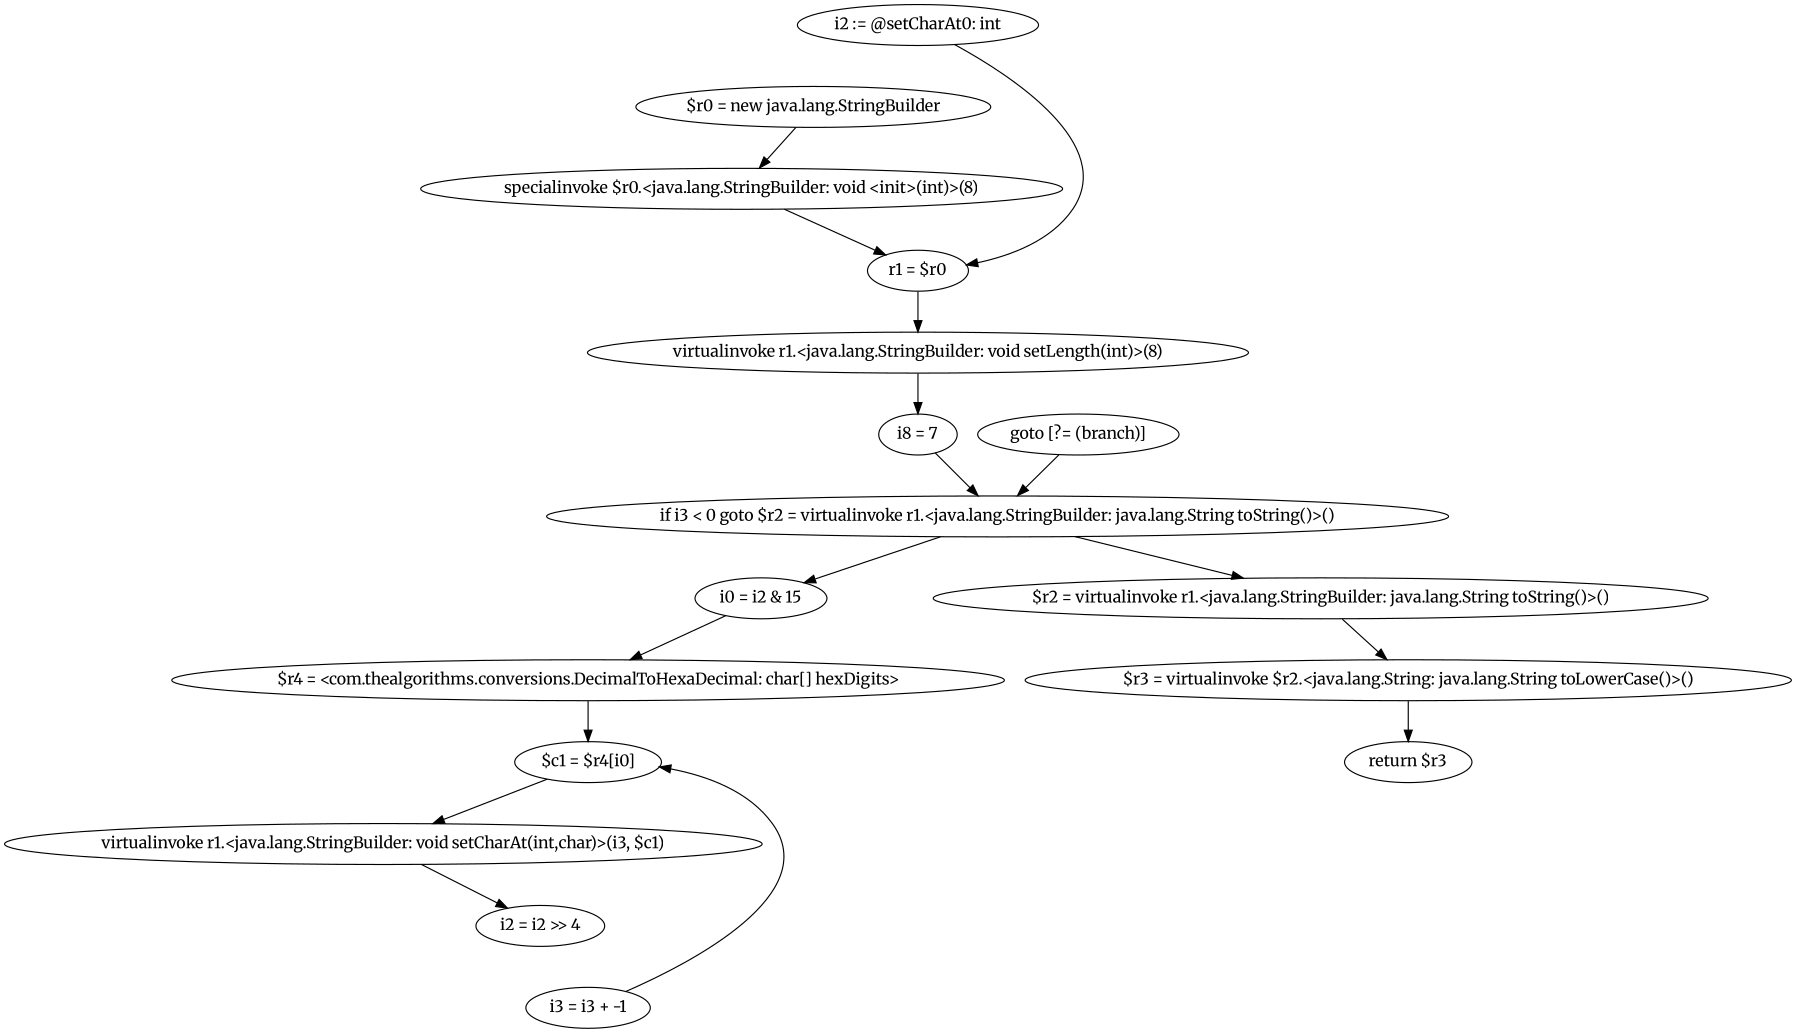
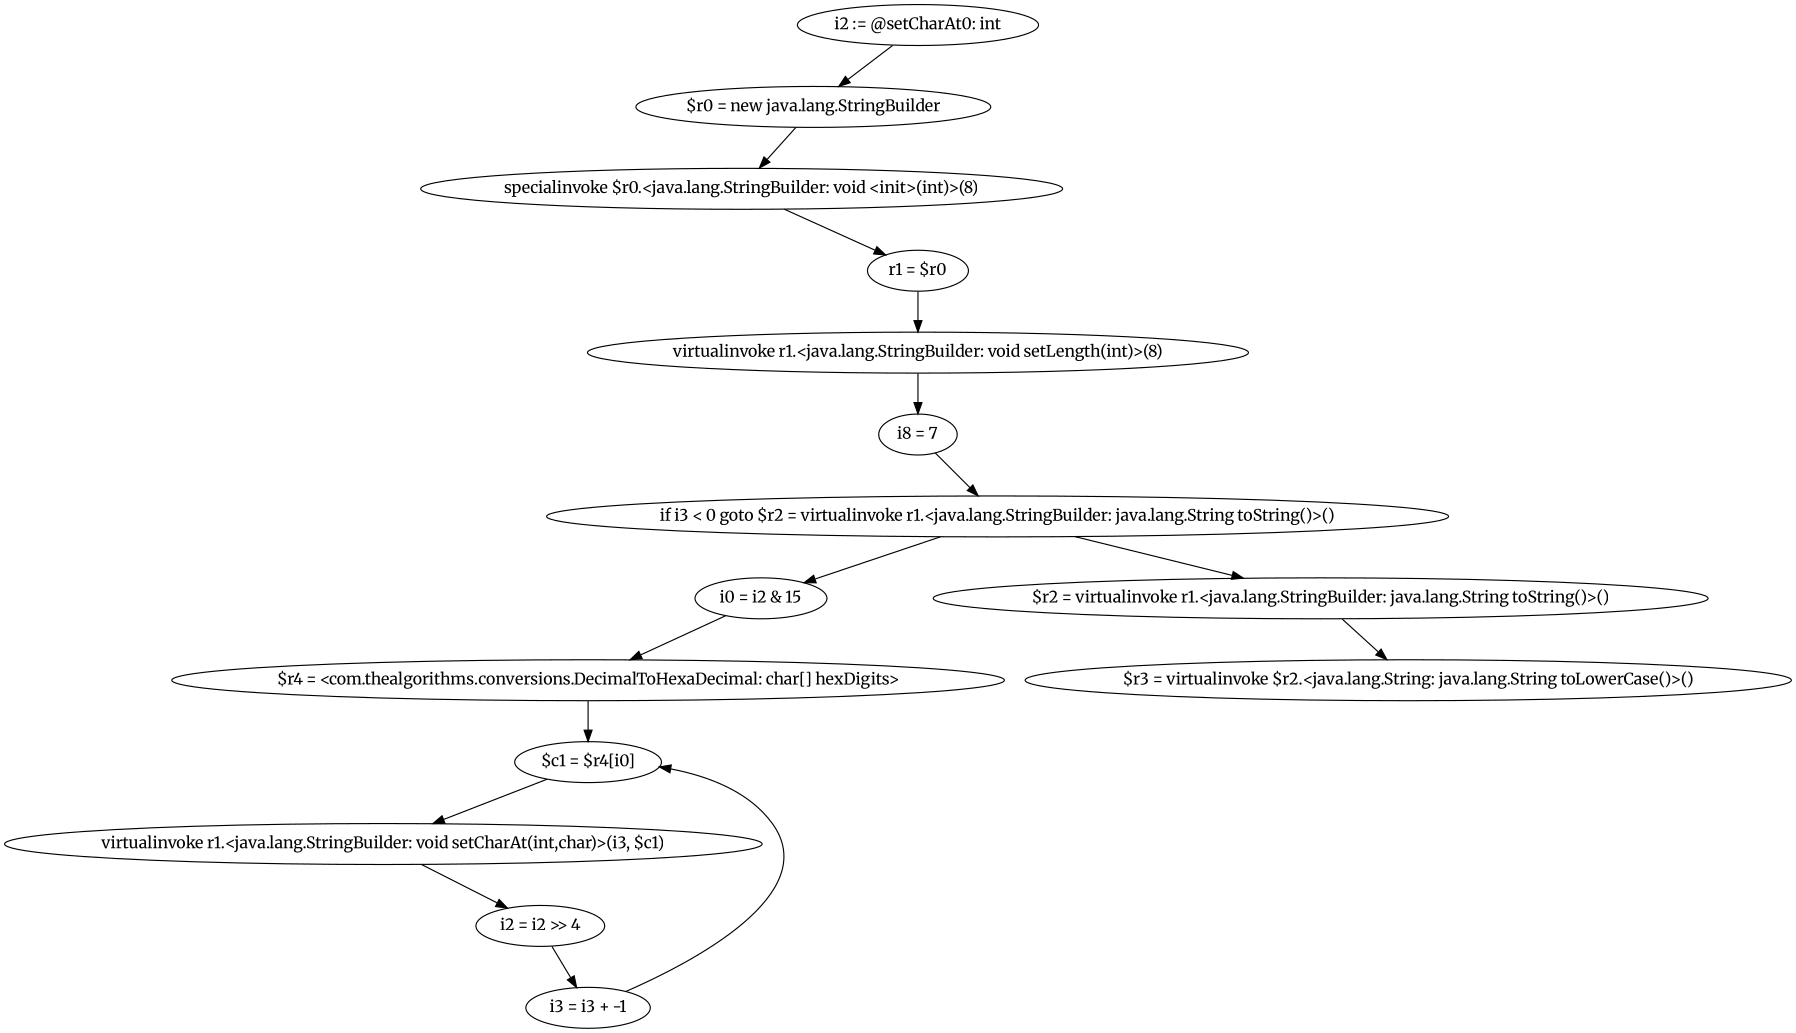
(1078, 155) -> (870, 62)
(1078, 435) -> none
(1408, 762) -> none
none -> (561, 962)
